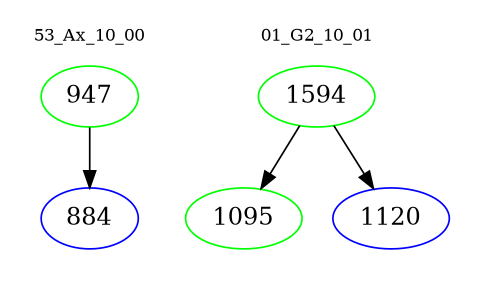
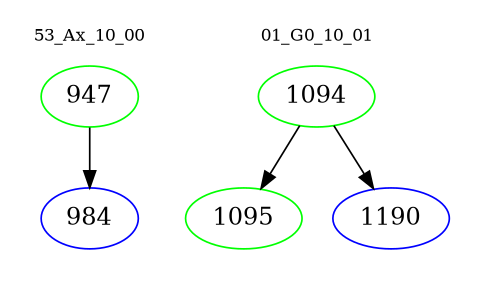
(317, 36) -> (317, 36)
(317, 97) -> (317, 97)
(90, 218) -> (90, 218)
(391, 218) -> (391, 218)
